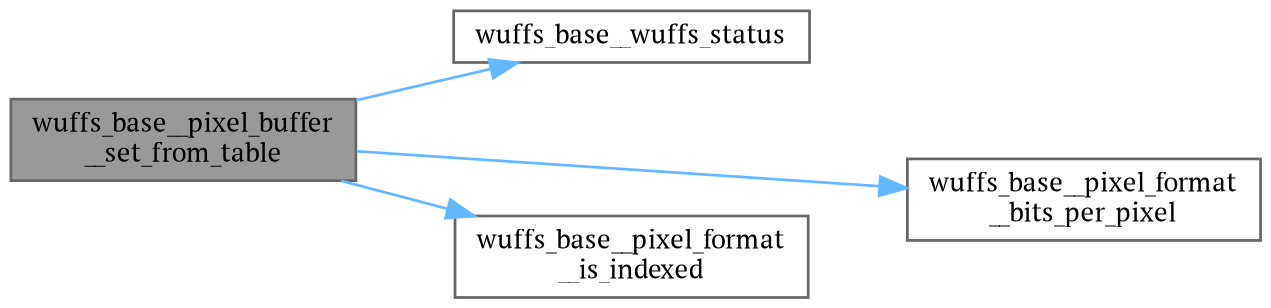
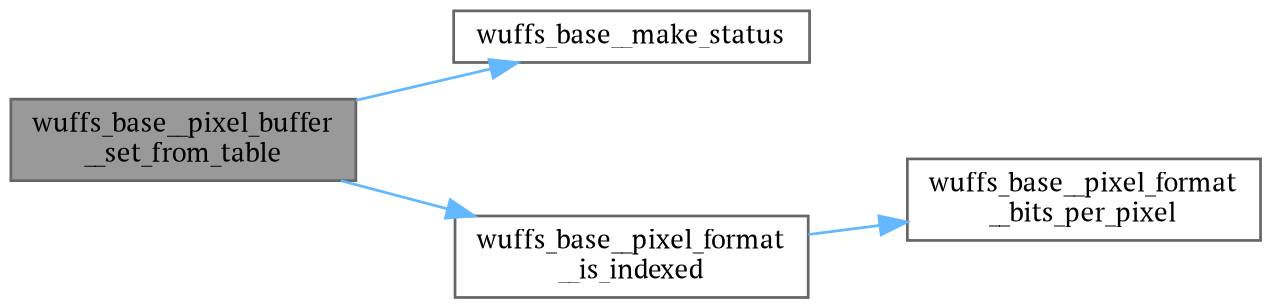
(632, 37) -> (632, 37)
(618, 169) -> (844, 230)
